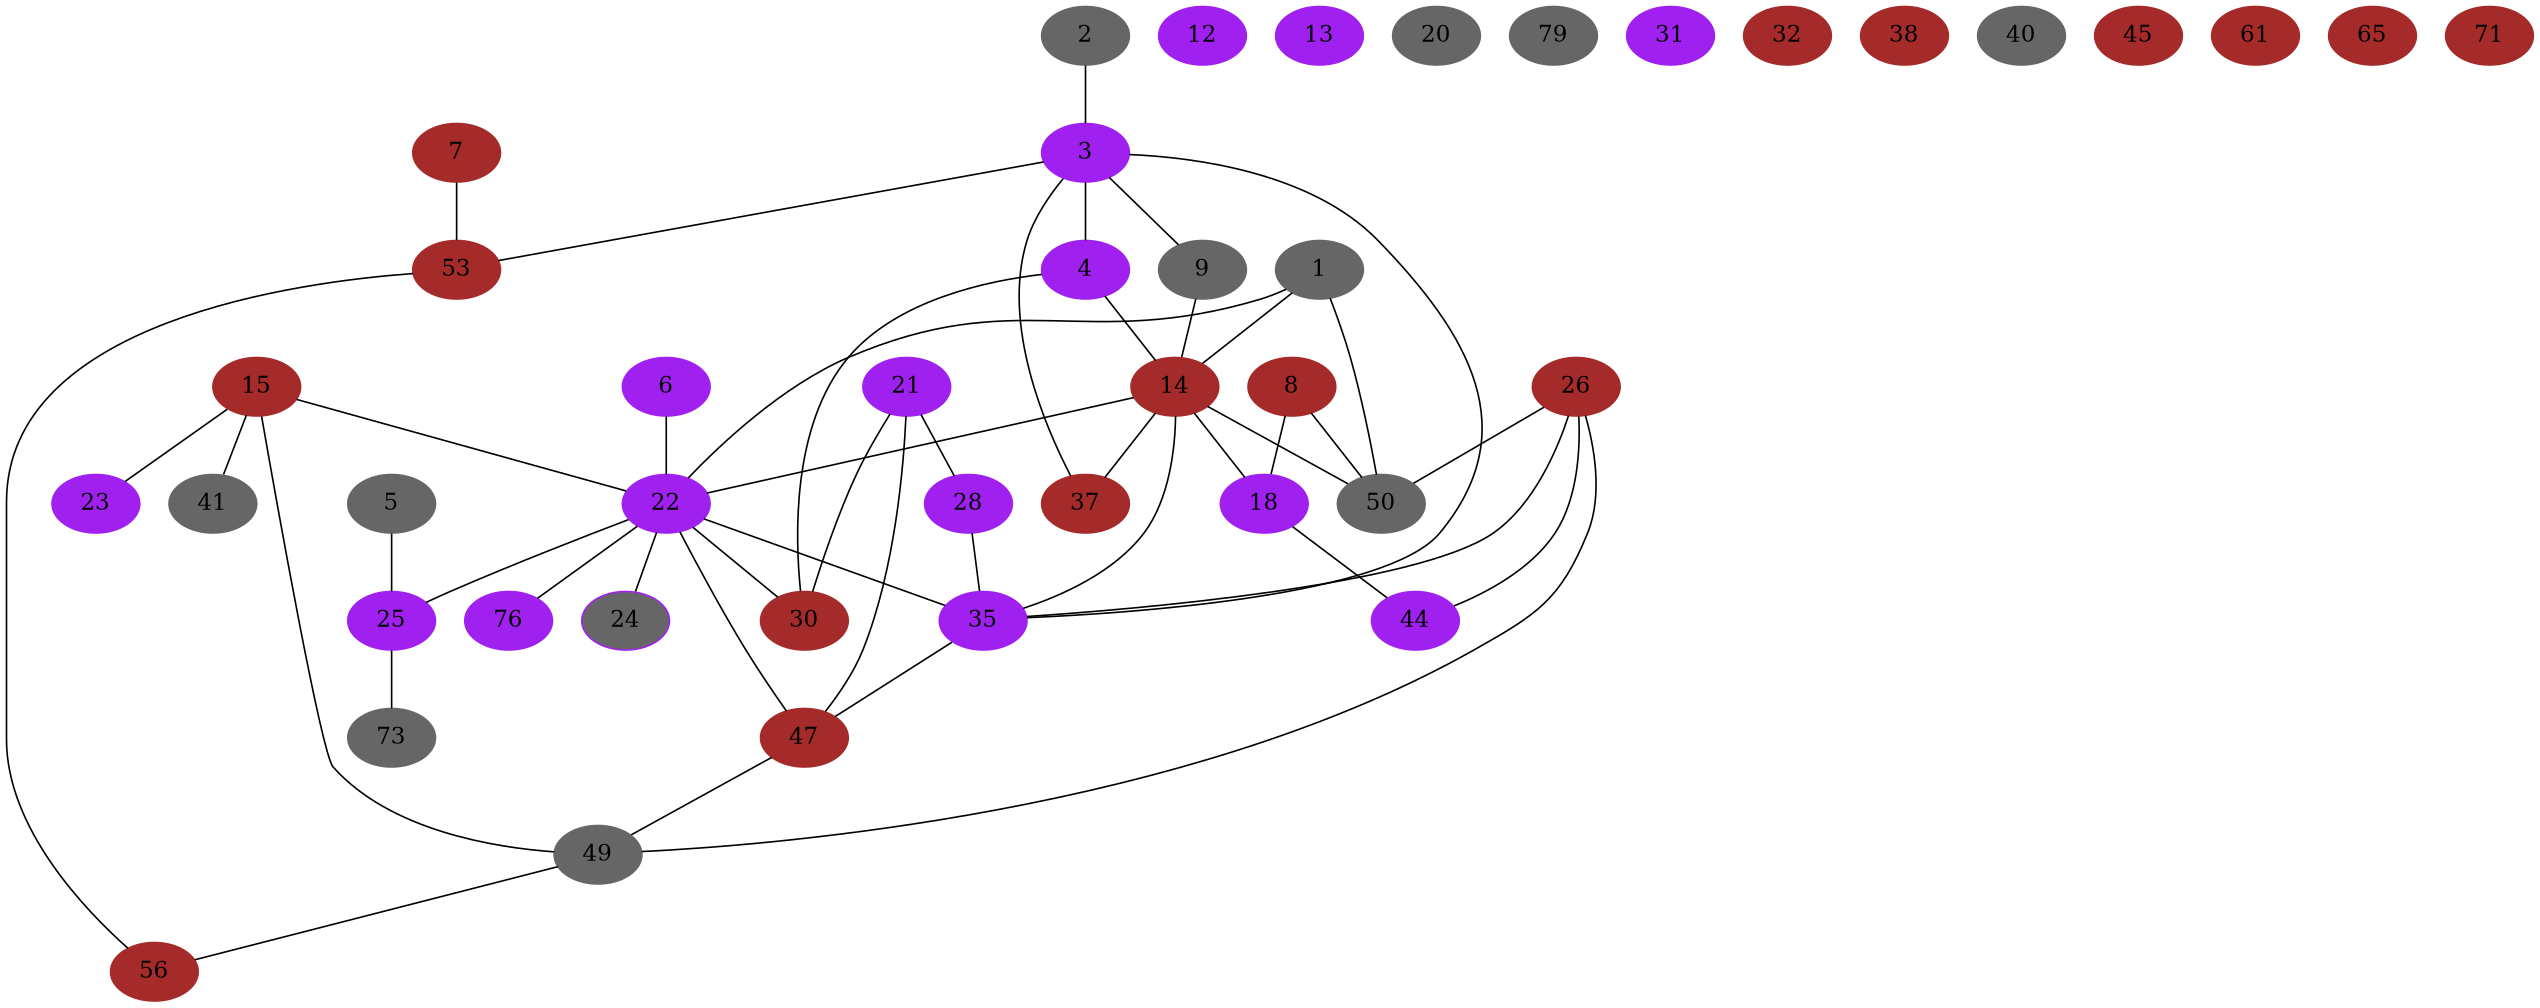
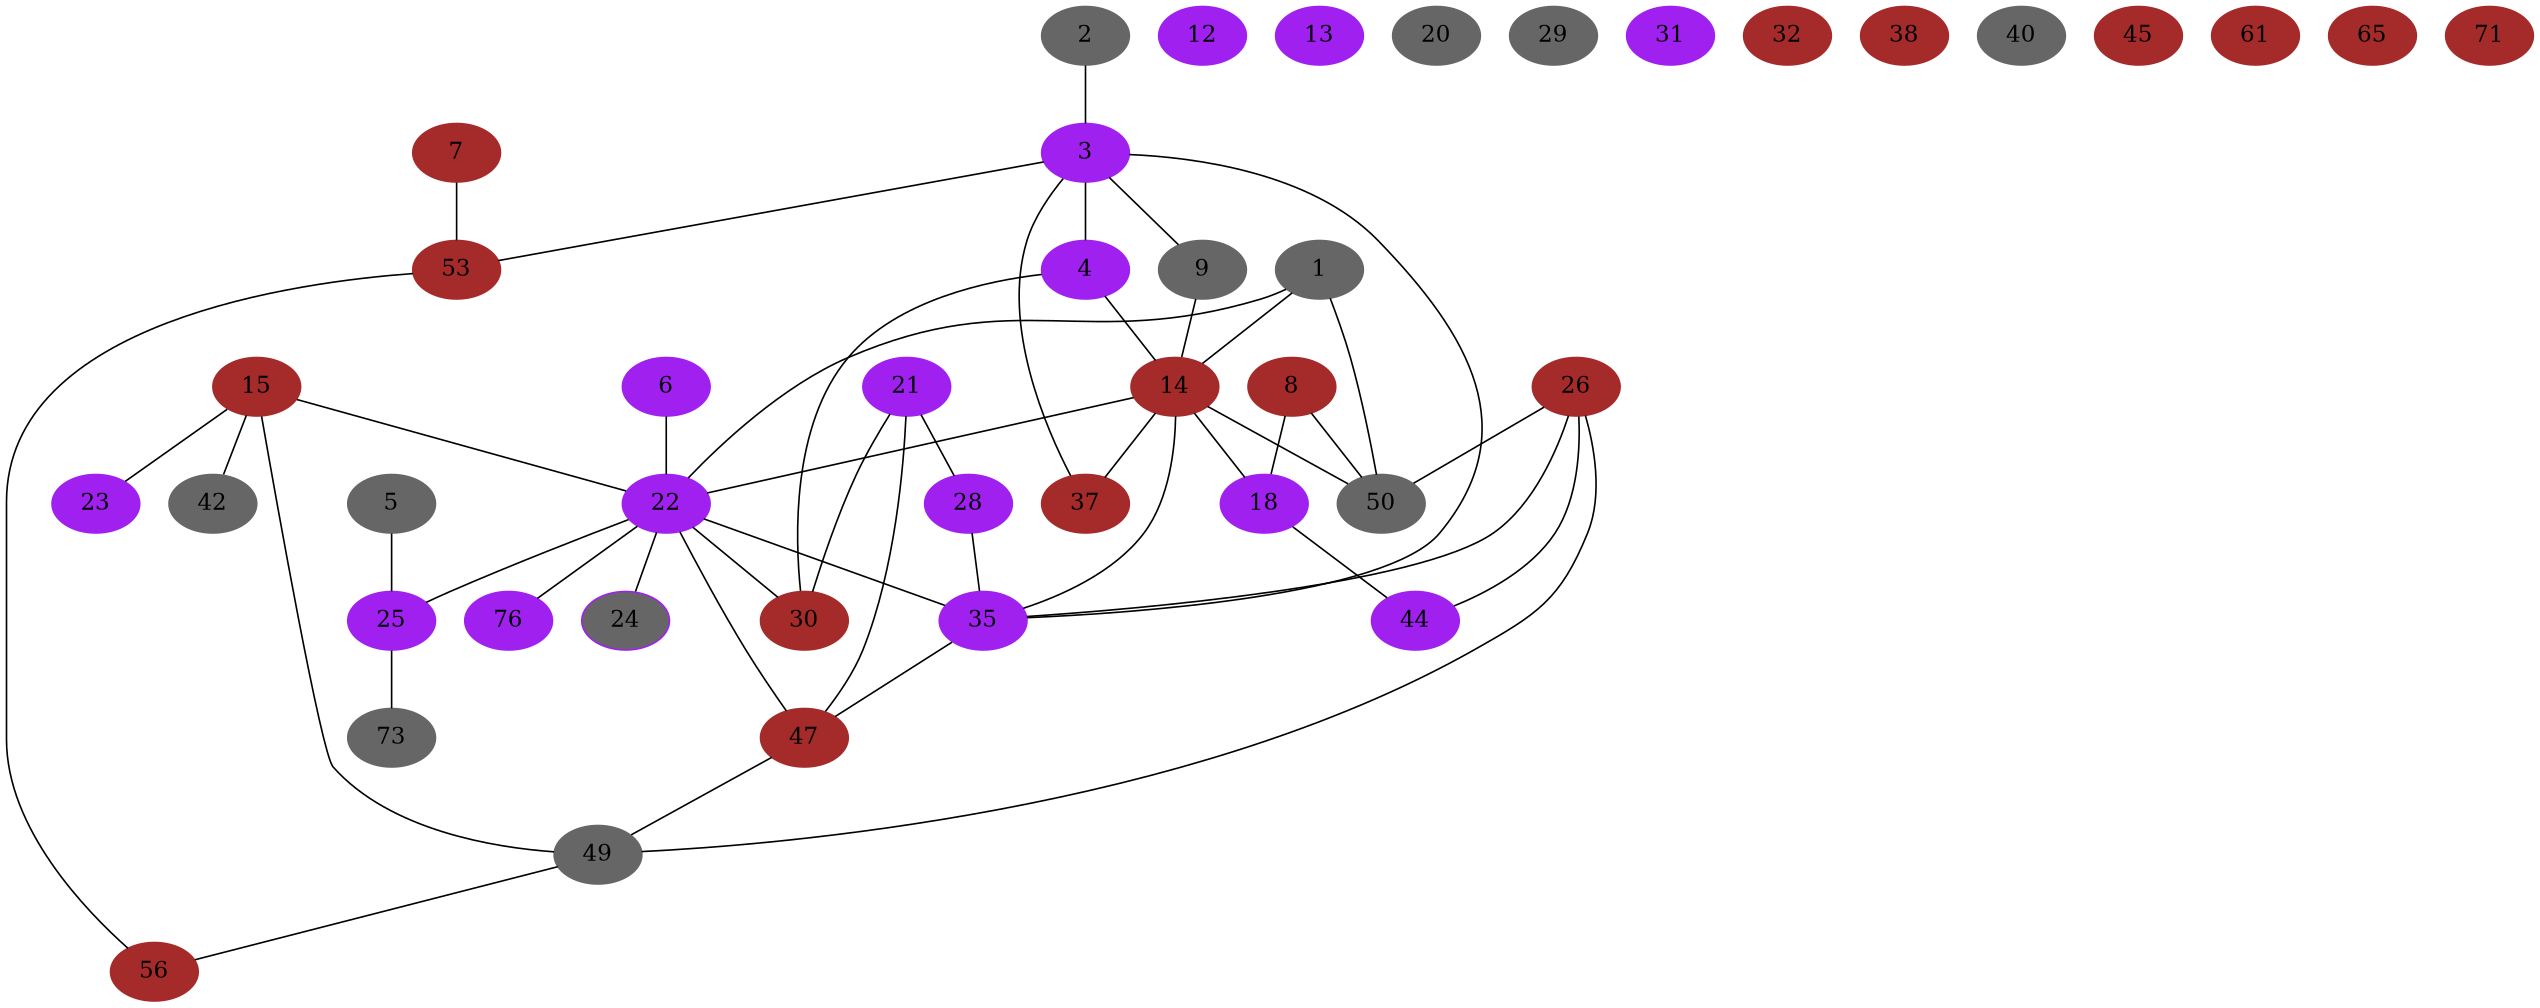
(1554, 36) -> (1554, 36)
(213, 504) -> (213, 504)
